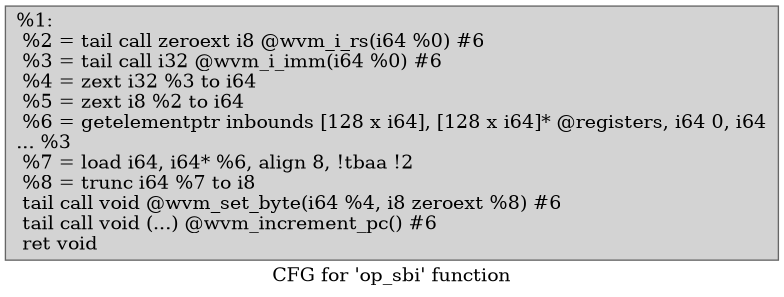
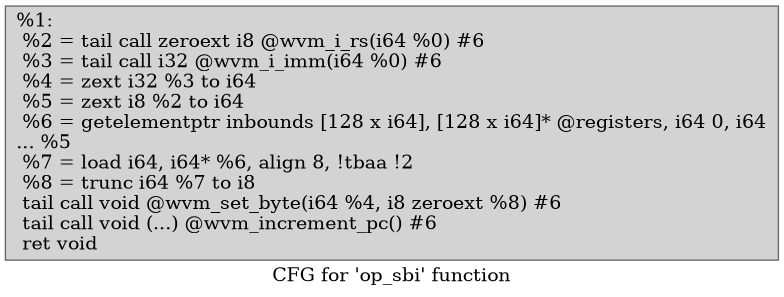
(44, 143) -> (44, 143)
